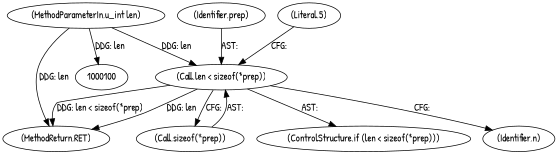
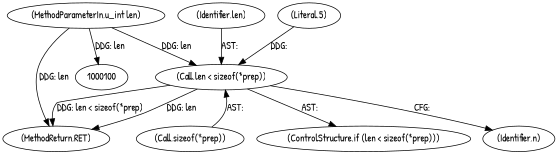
(221, 16) -> (221, 16)
(280, 46) -> (280, 46)
(205, 104) -> none
